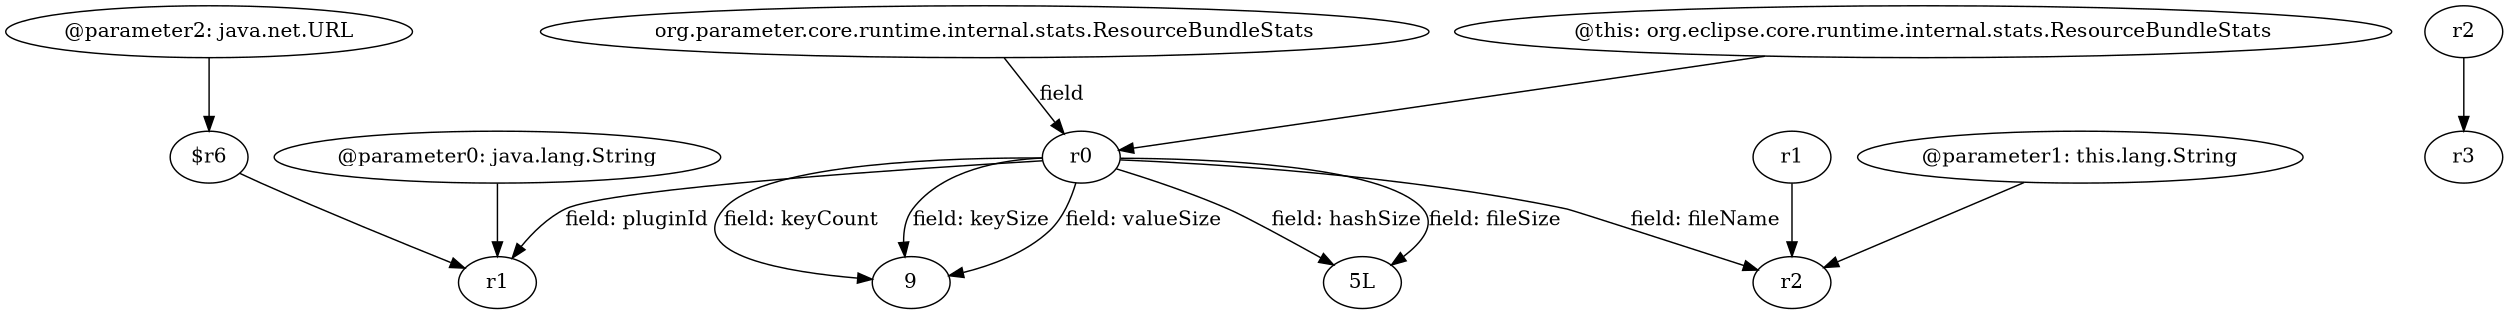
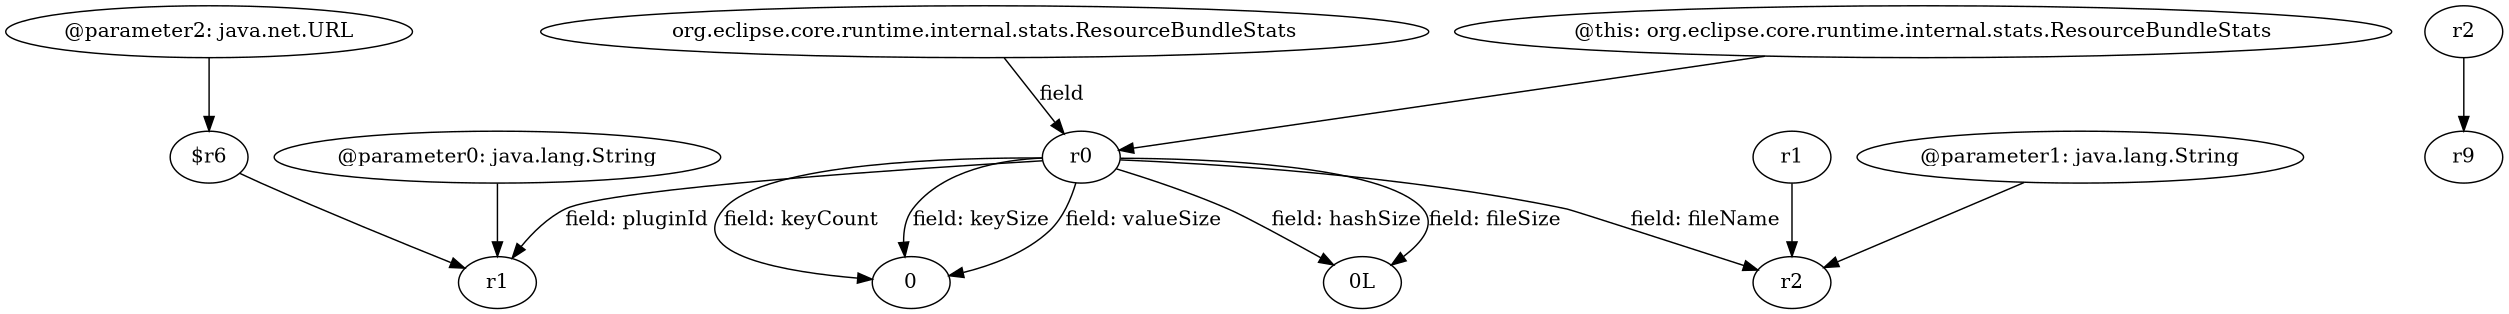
(985, 32) -> (985, 32)
(2080, 157) -> (2080, 157)
(2464, 157) -> (2464, 157)
(911, 283) -> (911, 283)
(1362, 283) -> (1362, 283)
